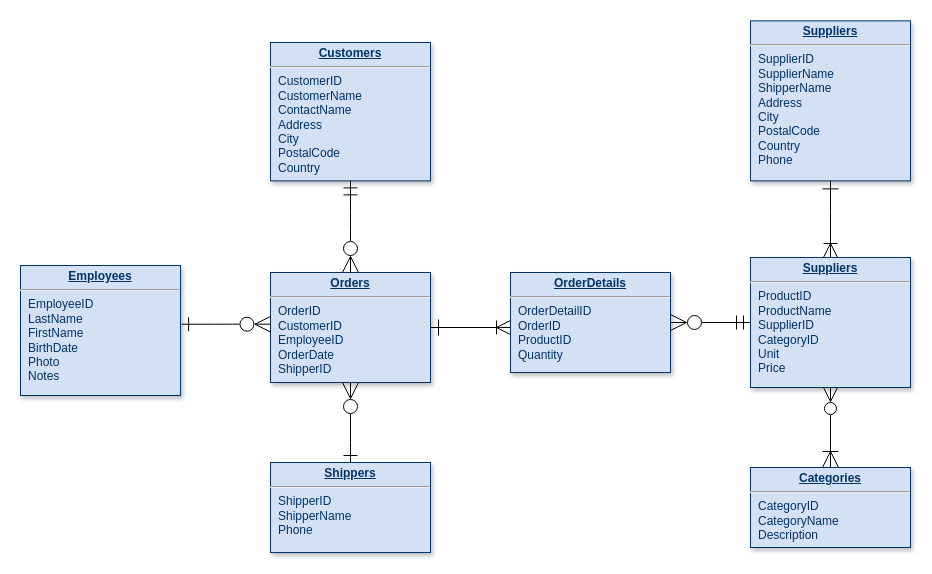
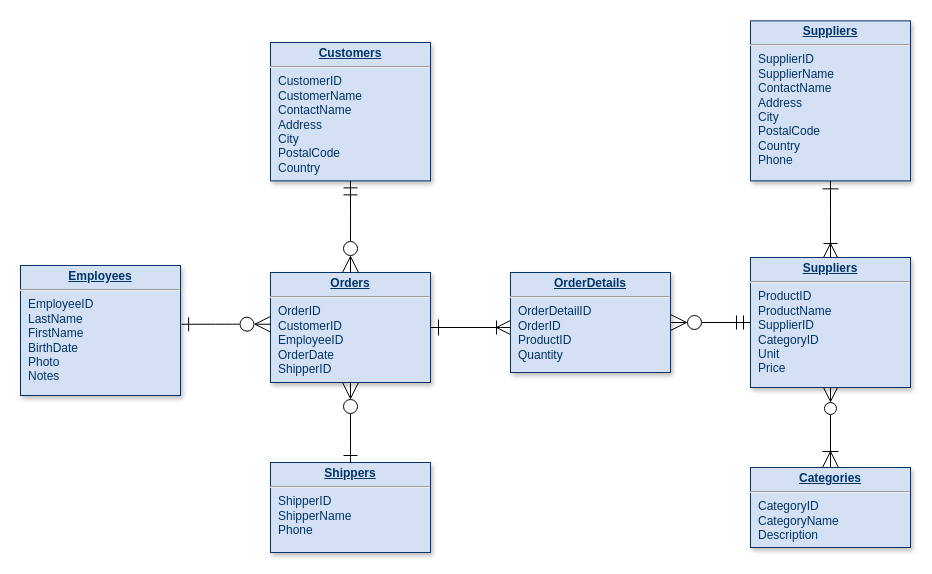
(788, 85) -> (788, 85)
